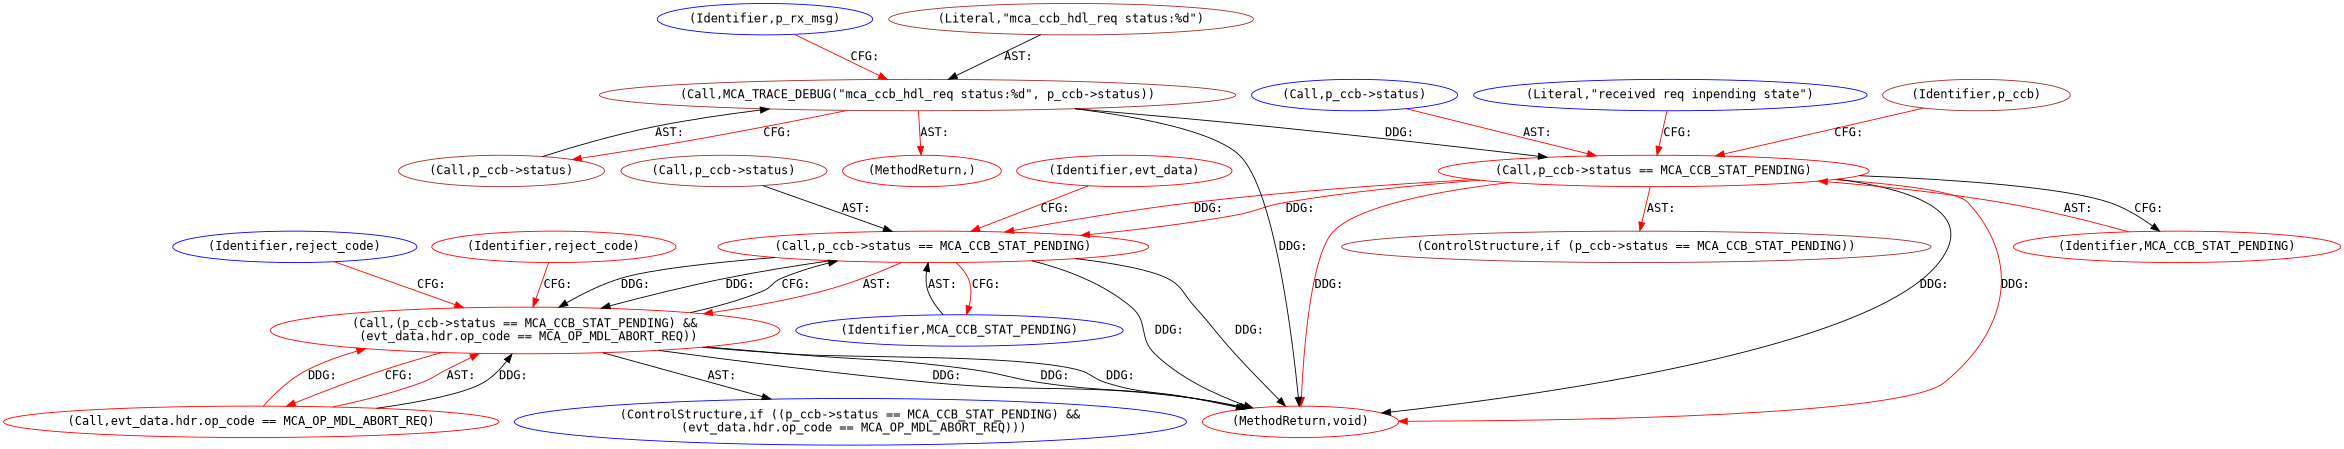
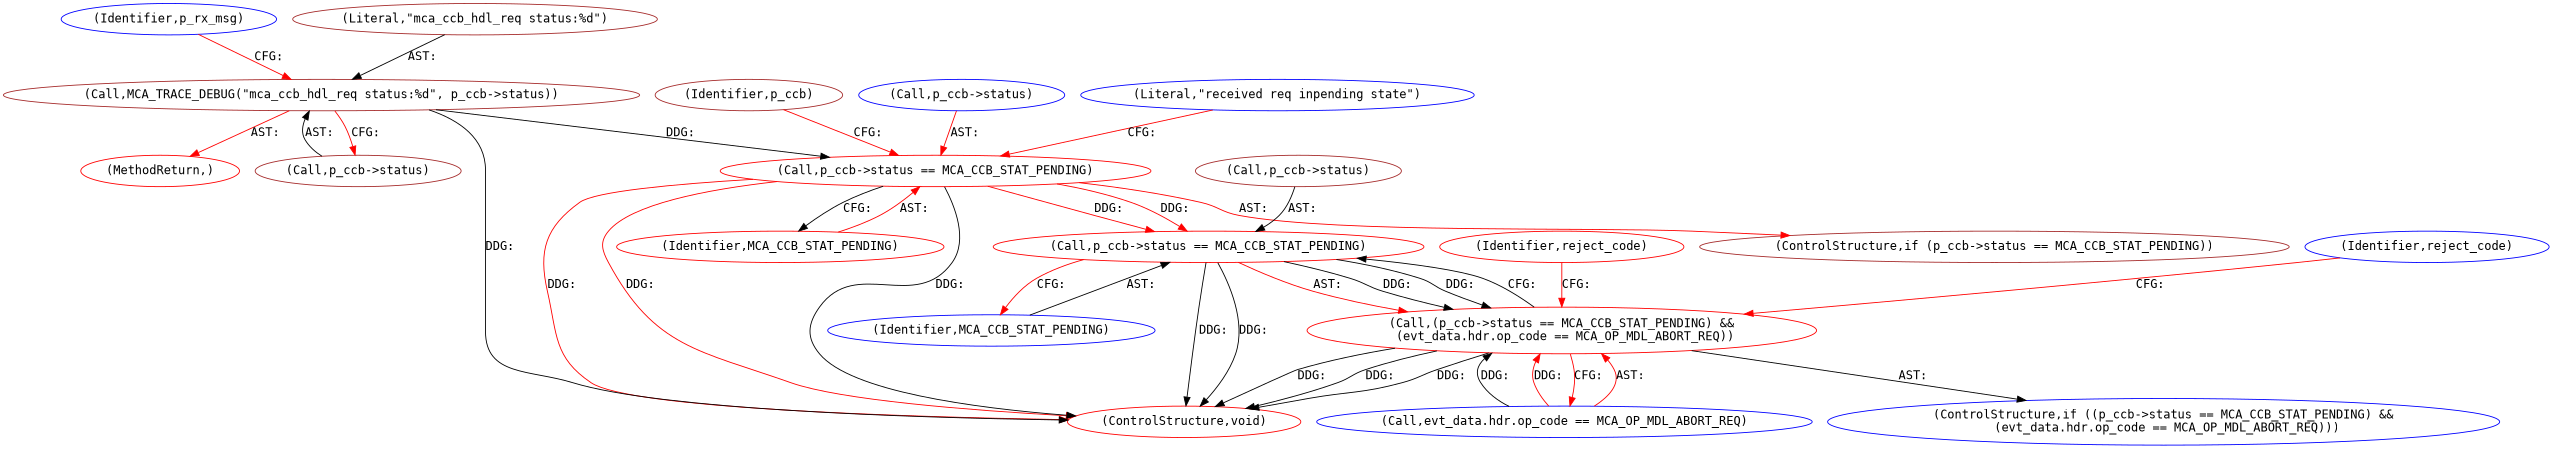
(1124, 171) -> none
(251, 422) -> (1564, 422)
(1300, 422) -> (1184, 422)
